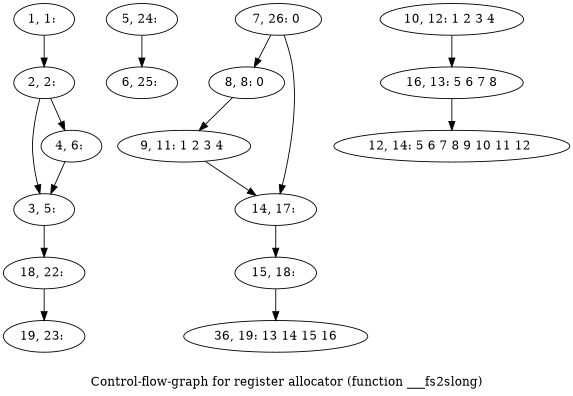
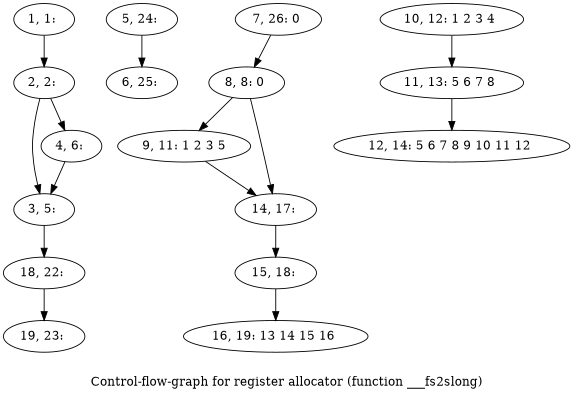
(452, 83) -> (452, 83)
(294, 110) -> (261, 142)
(184, 146) -> (184, 146)
(276, 336) -> (276, 336)
